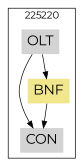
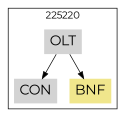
(46, 112) -> none
